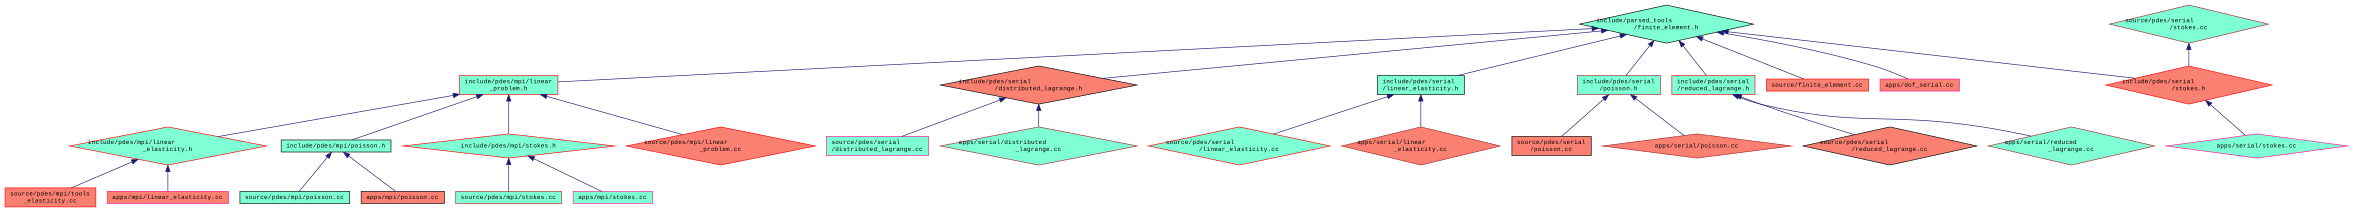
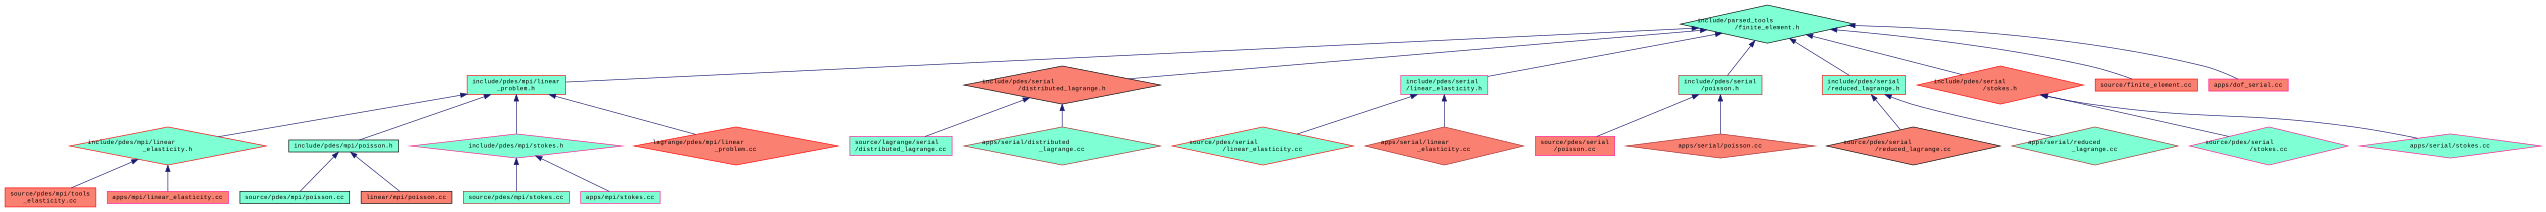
(2189, 24) -> (2269, 146)
(2189, 58) -> (2138, 116)
(1421, 85) -> (1444, 85)
(509, 146) -> (516, 146)
(721, 146) -> (736, 146)
(878, 146) -> (901, 146)
(1552, 146) -> (1575, 146)
(403, 197) -> (407, 197)
